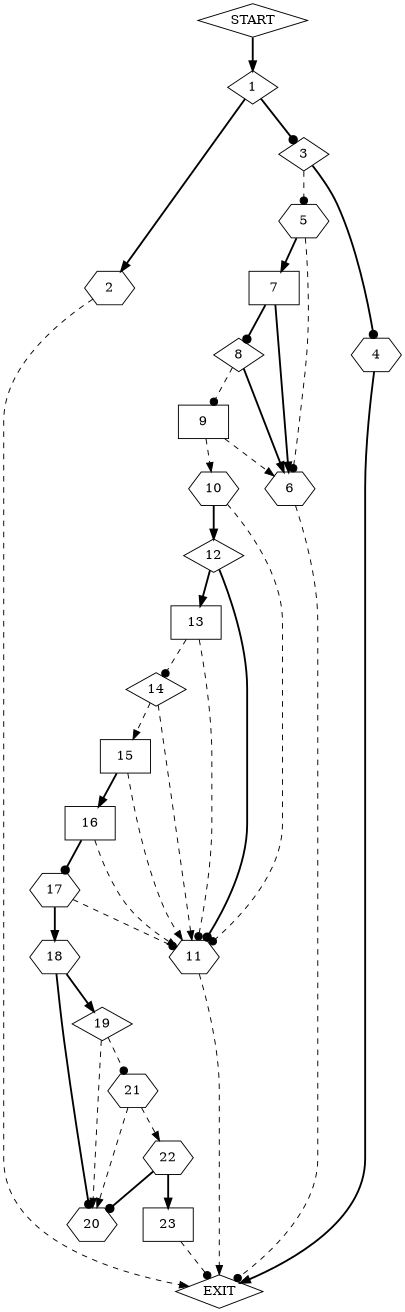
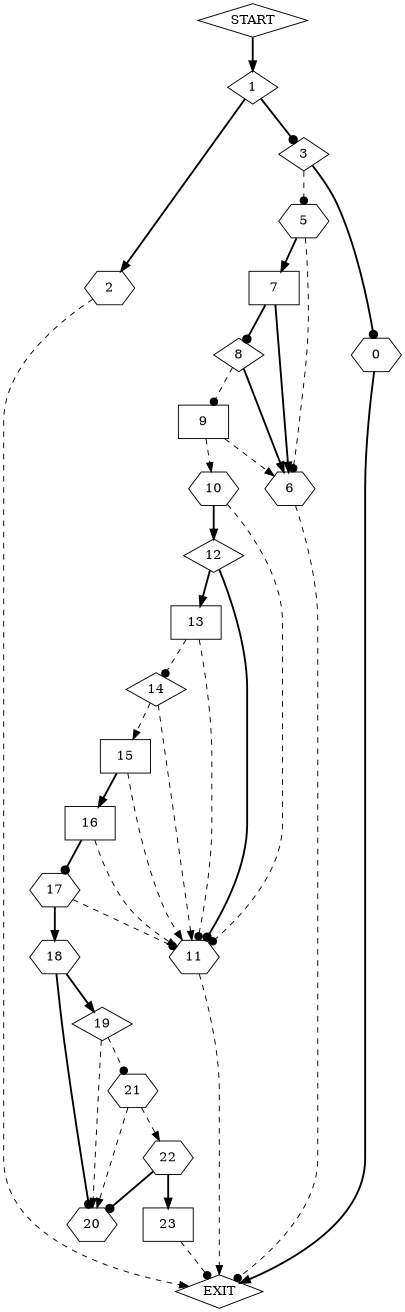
(376, 355) -> (376, 355)
